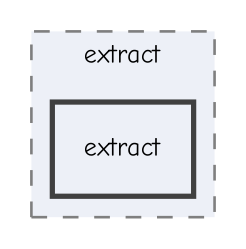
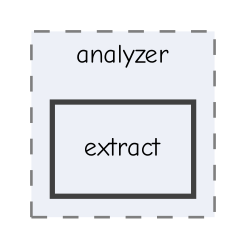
(123, 56) -> (123, 56)
